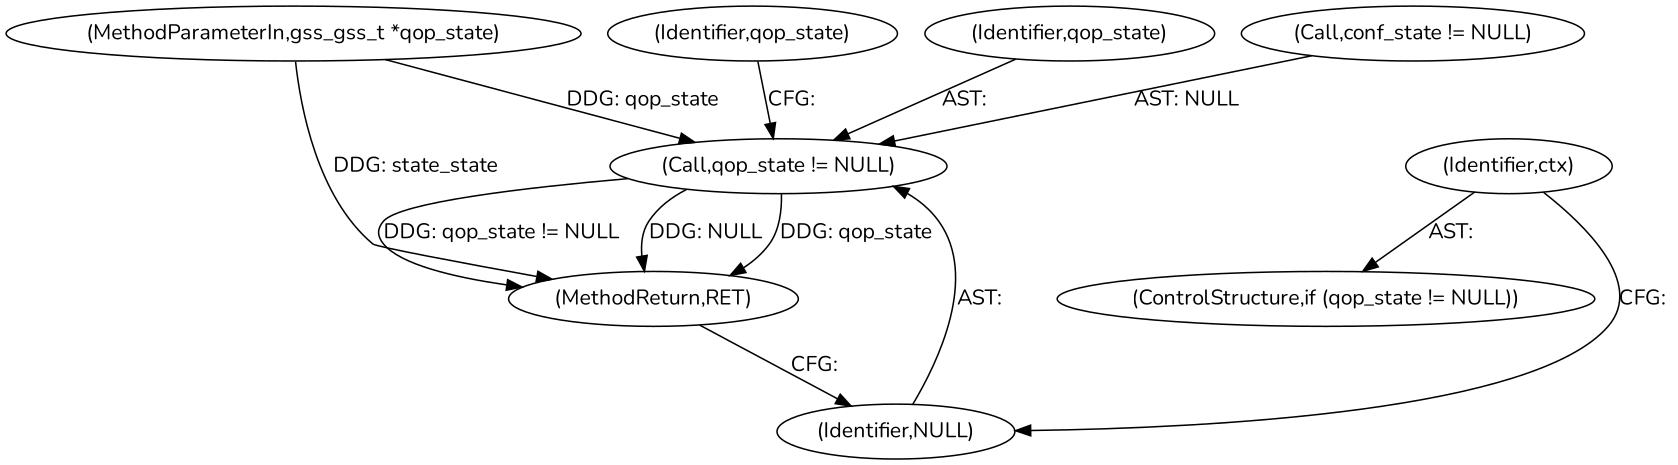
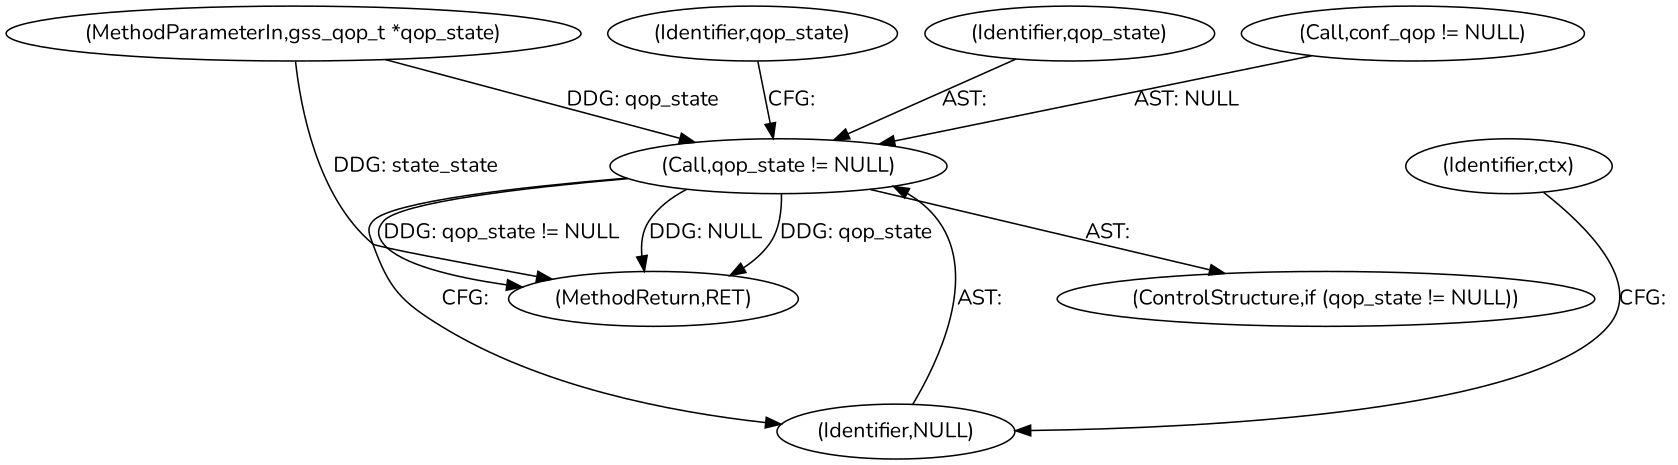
(294, 34) -> (294, 34)
(1413, 34) -> (1413, 34)
(1425, 227) -> (1040, 230)
(769, 362) -> (419, 312)
